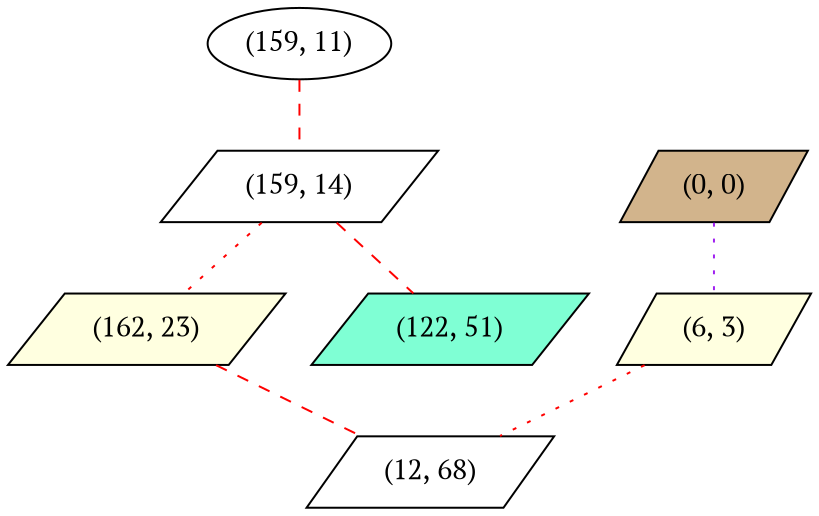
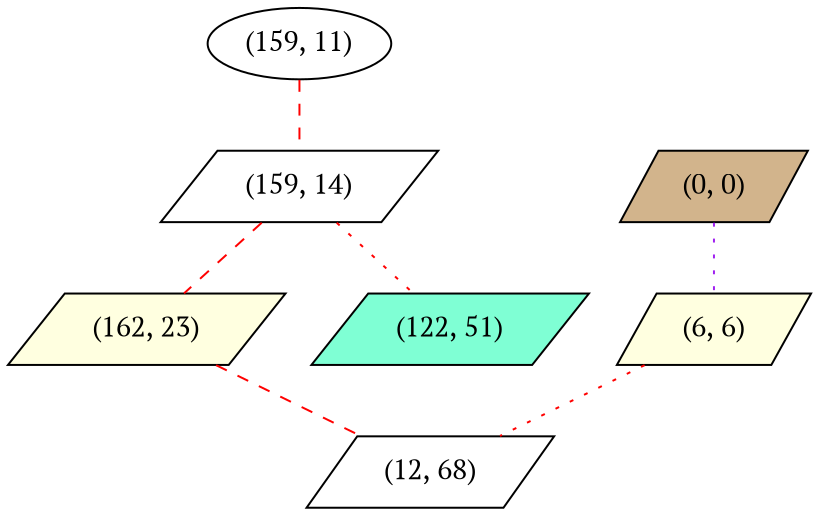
(223, 258) -> (223, 258)
(375, 258) -> (375, 258)
(714, 329) -> (714, 329)
